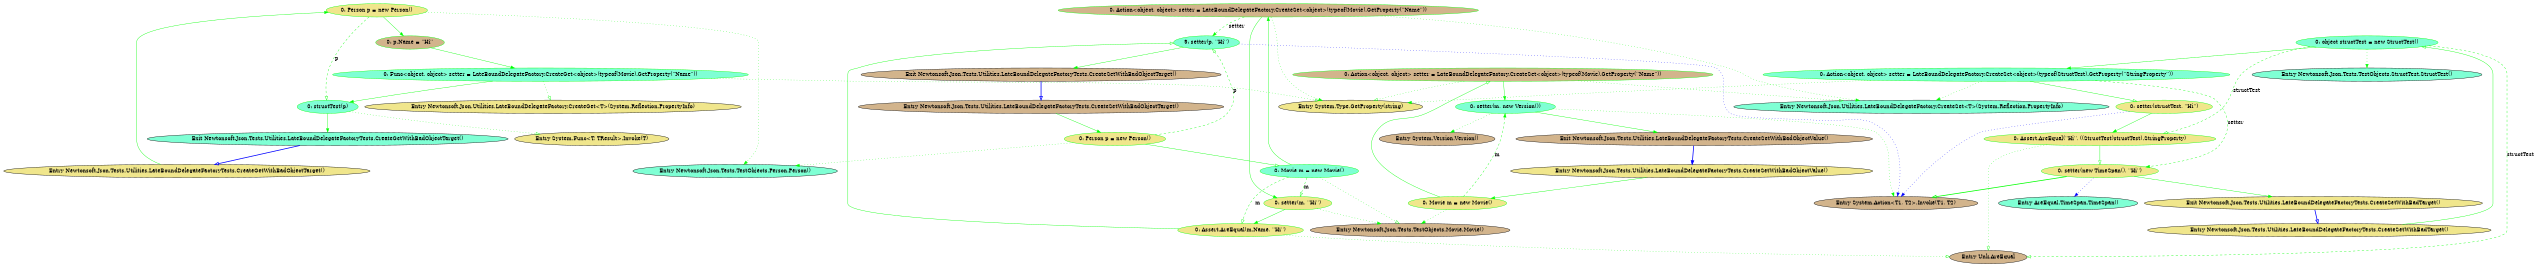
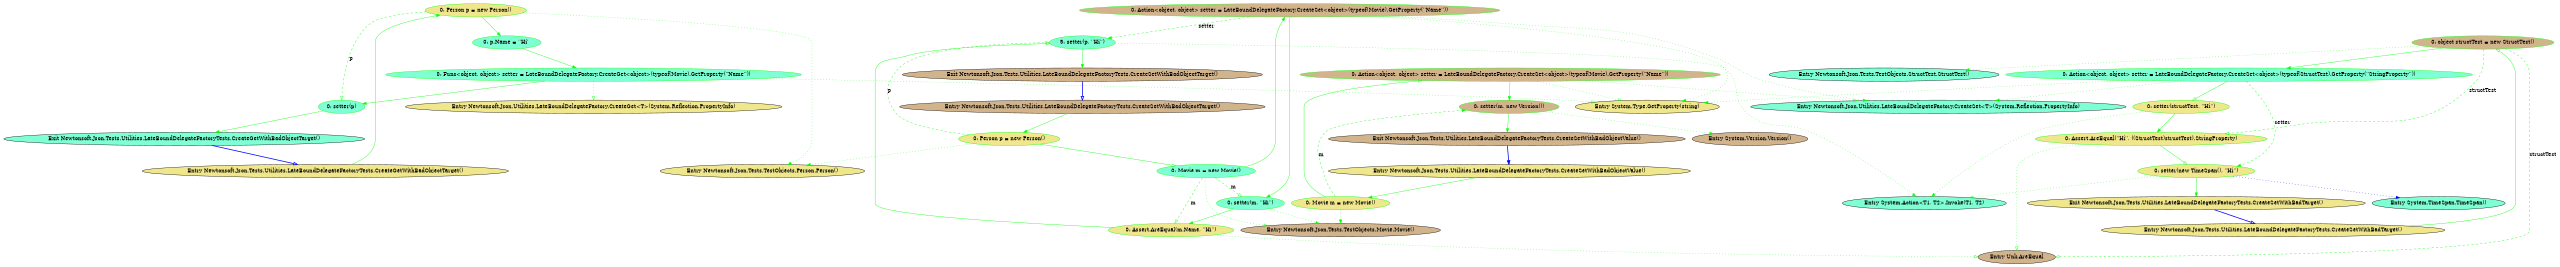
(410, 42) -> (507, 42)
(2367, 42) -> (2483, 42)
(1615, 60) -> (1540, 53)
(328, 107) -> (342, 107)
(1505, 107) -> (1509, 107)
(1728, 117) -> none
(2006, 128) -> (2032, 132)
(592, 139) -> none
(735, 171) -> (762, 171)
(2001, 187) -> (2065, 187)
(1298, 203) -> (1250, 203)
(1896, 203) -> (1924, 203)
(2068, 203) -> (2439, 203)
